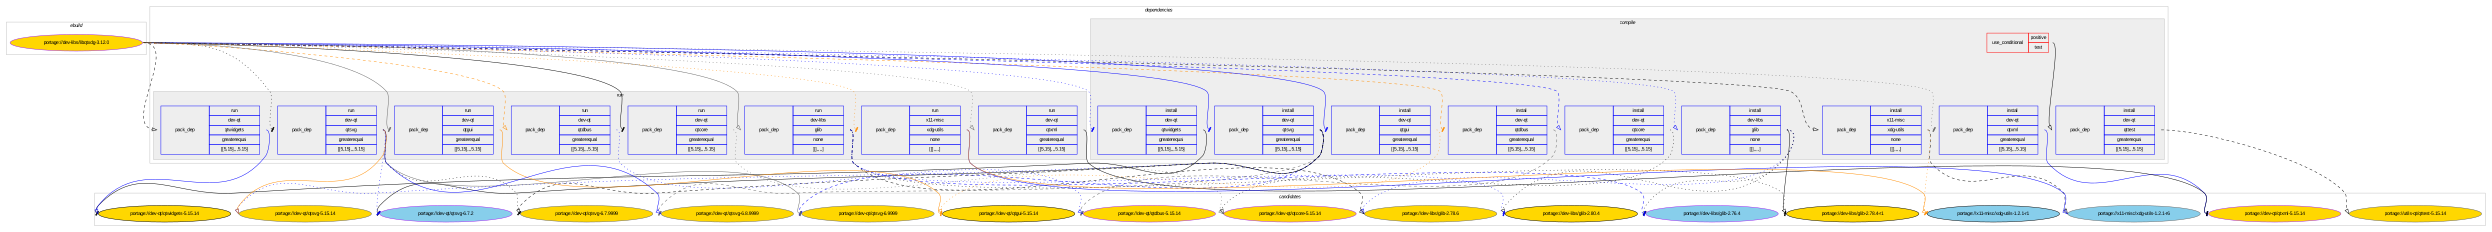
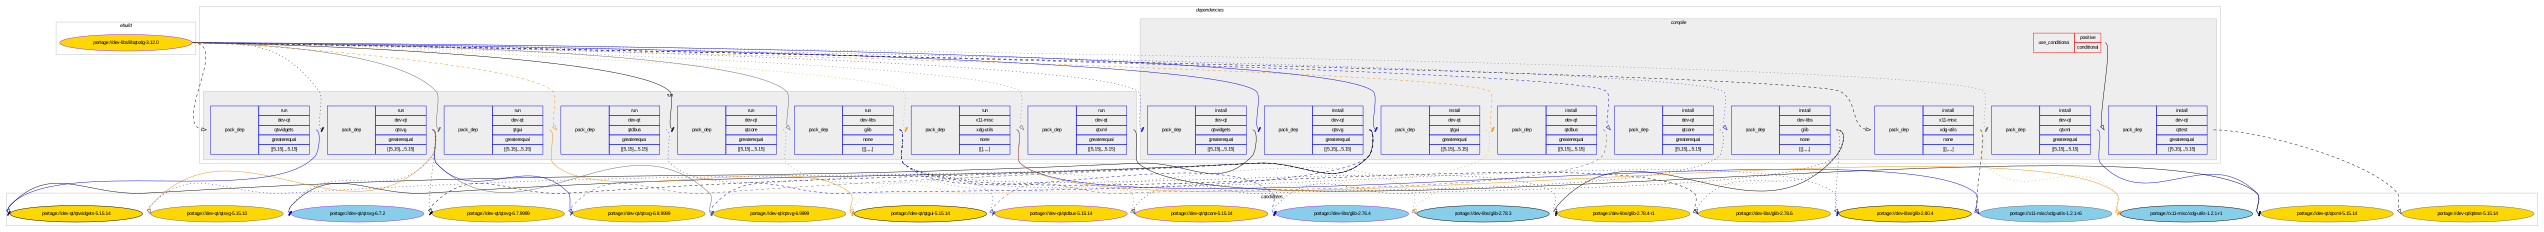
(2038, 47) -> (2088, 47)
(305, 214) -> (217, 214)
none -> (1483, 214)
(1853, 214) -> (1624, 214)
(2275, 214) -> (2327, 214)
(2415, 214) -> (2468, 214)
